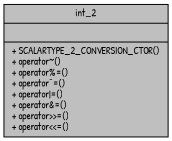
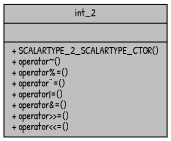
(86, 51) -> (86, 51)
